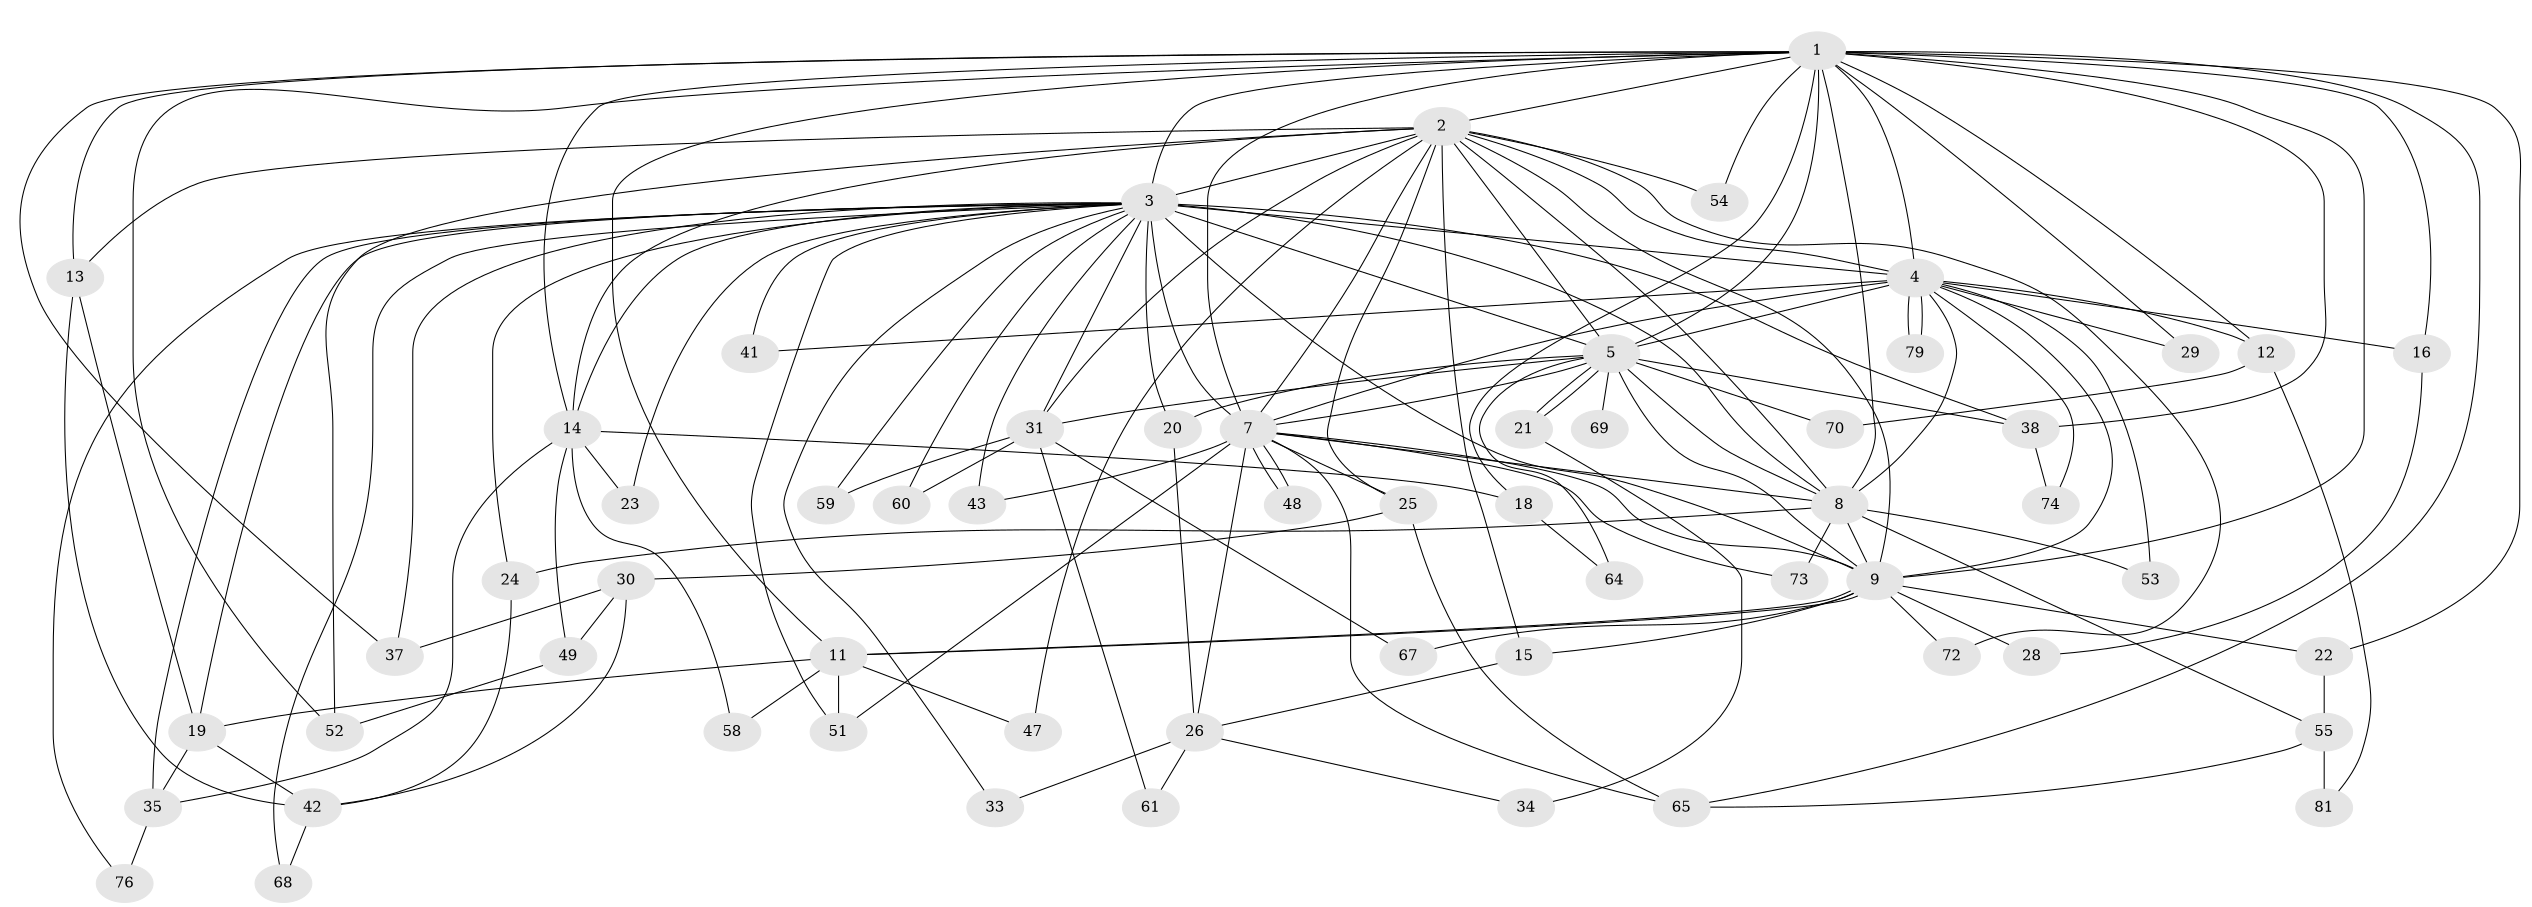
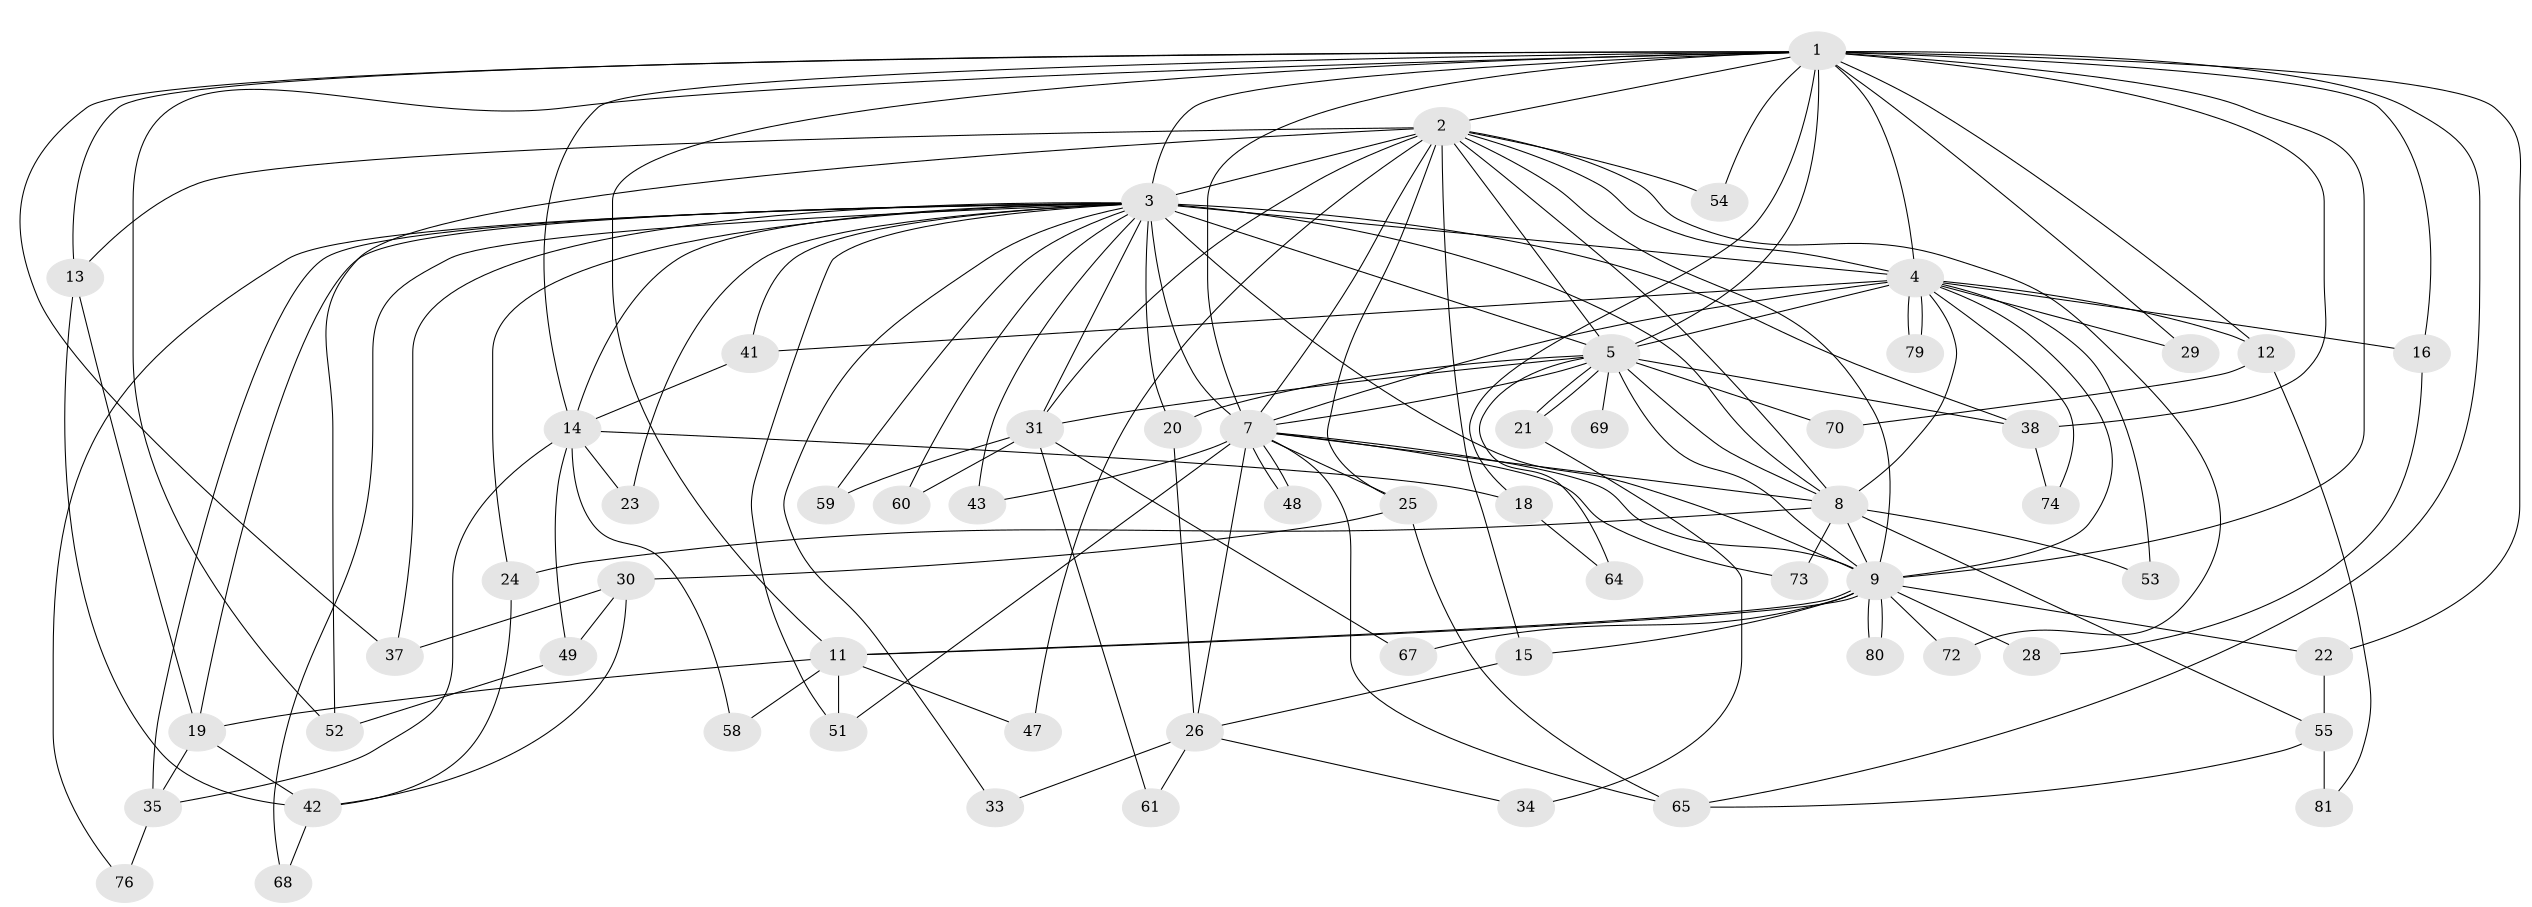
(934, 173) -> (655, 394)
(1864, 301) -> none
none -> (1875, 656)
